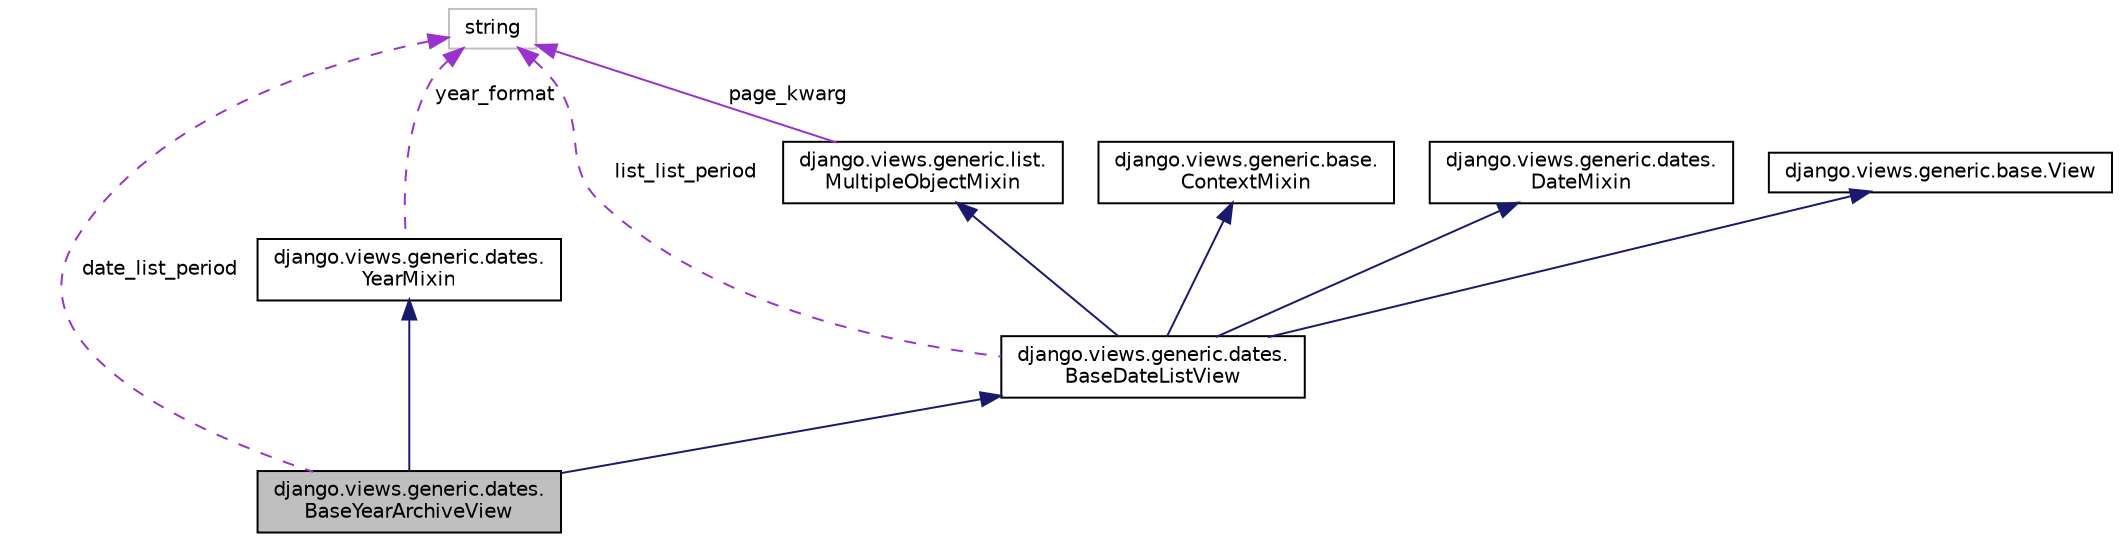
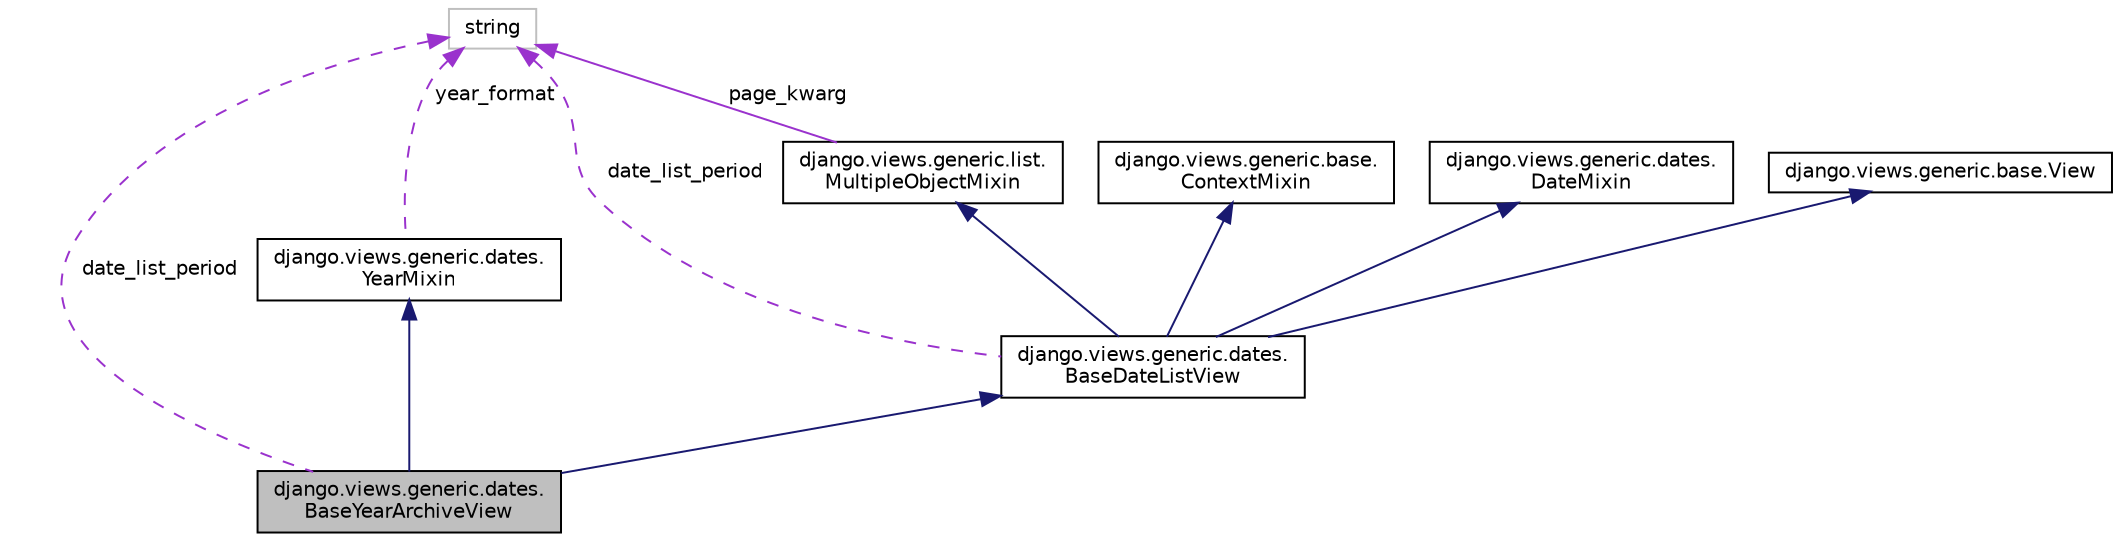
(683, 173) -> (683, 173)
